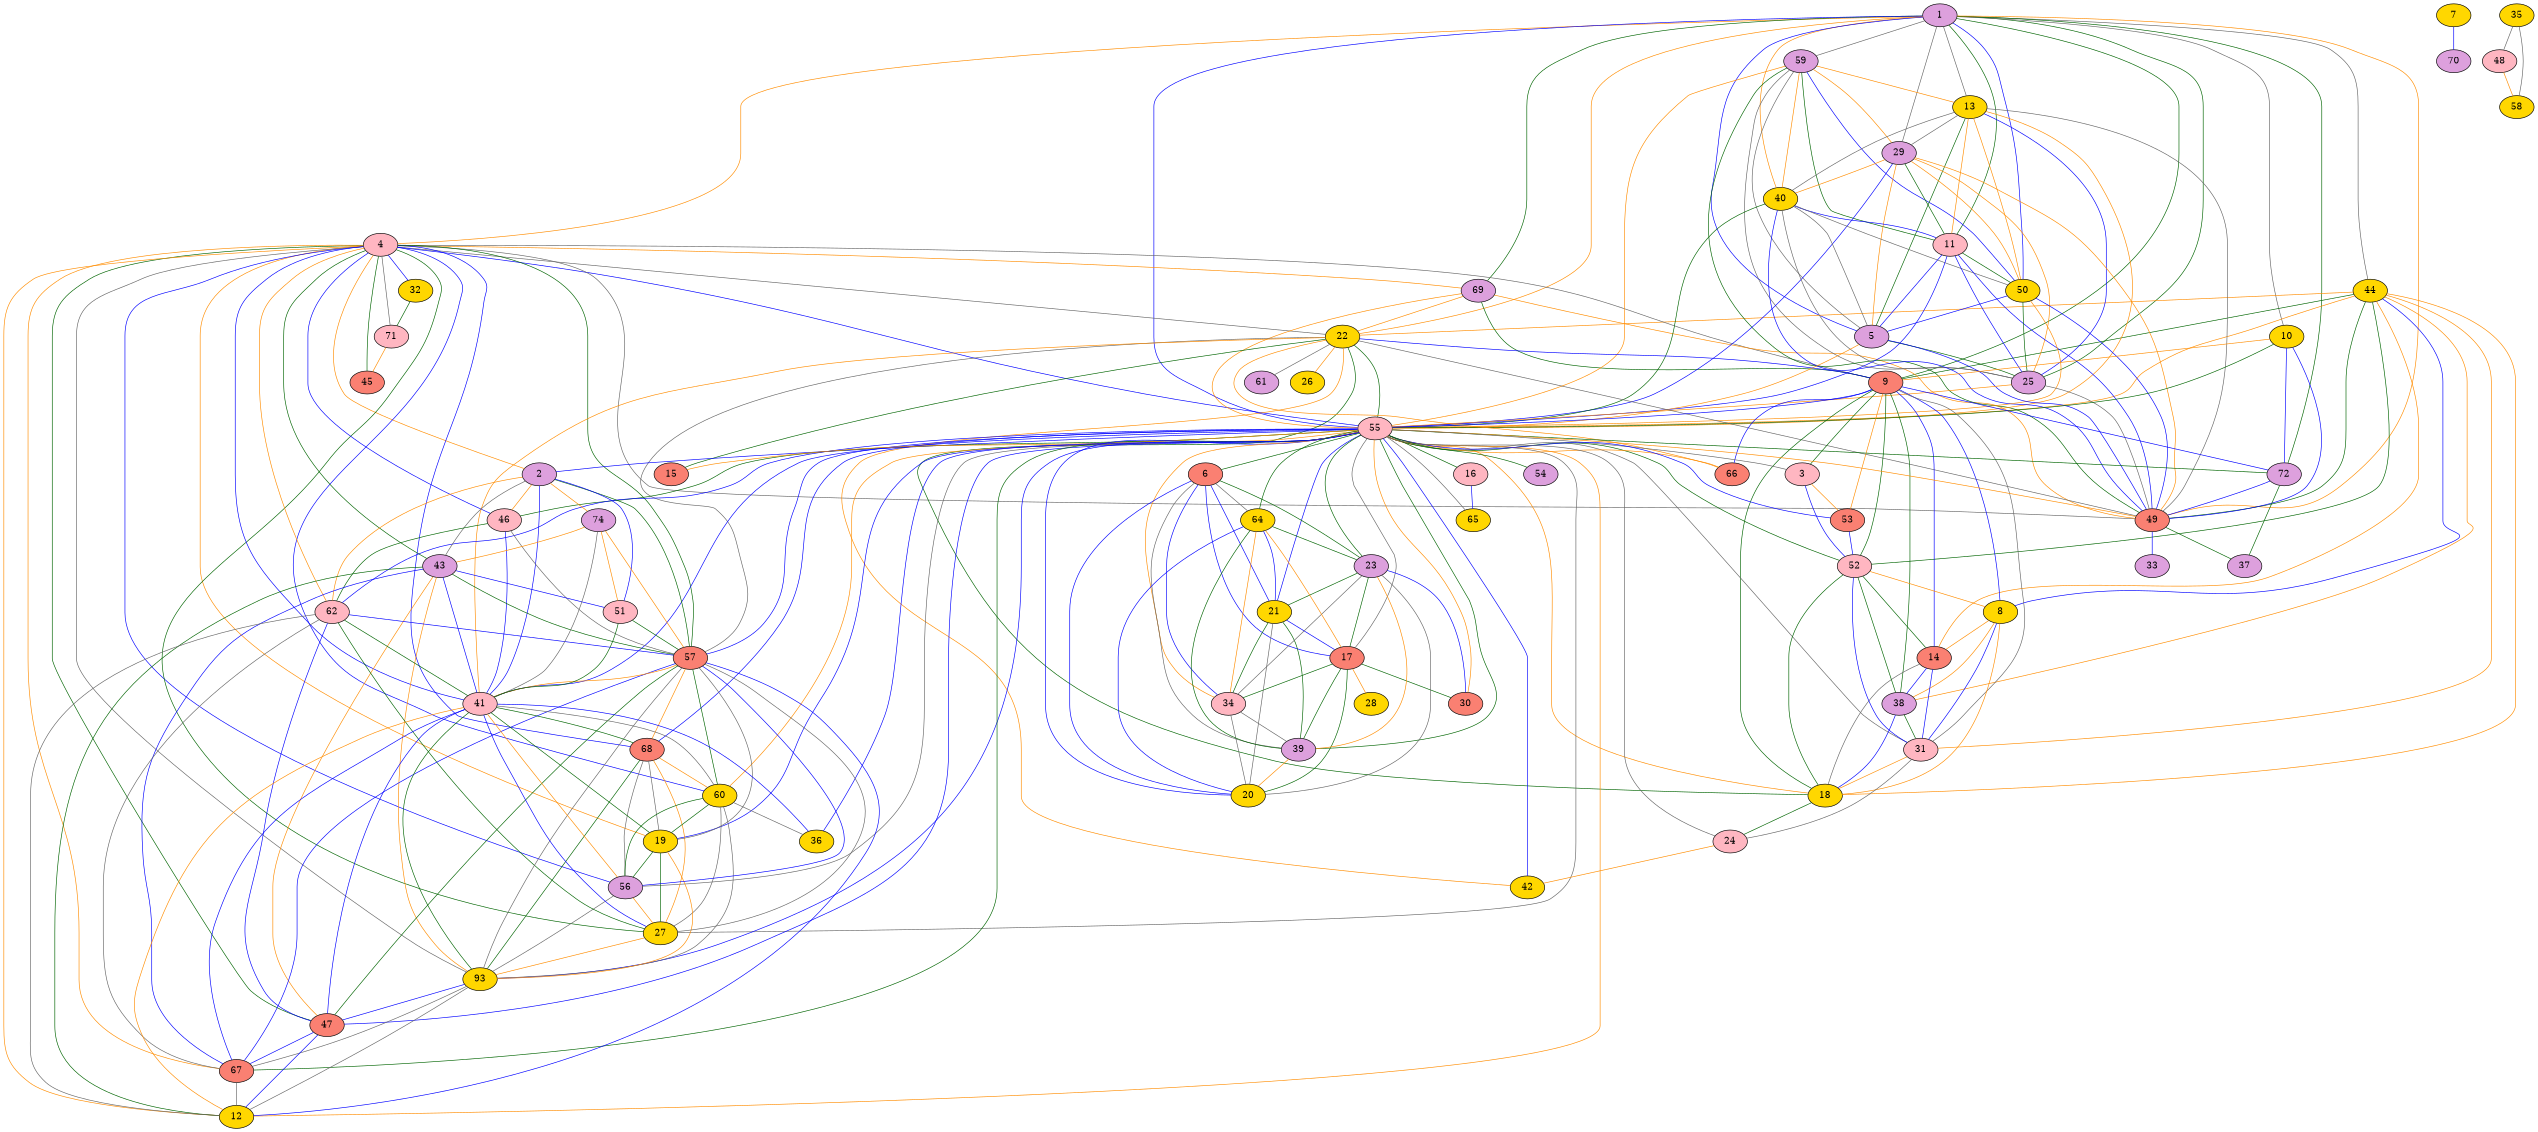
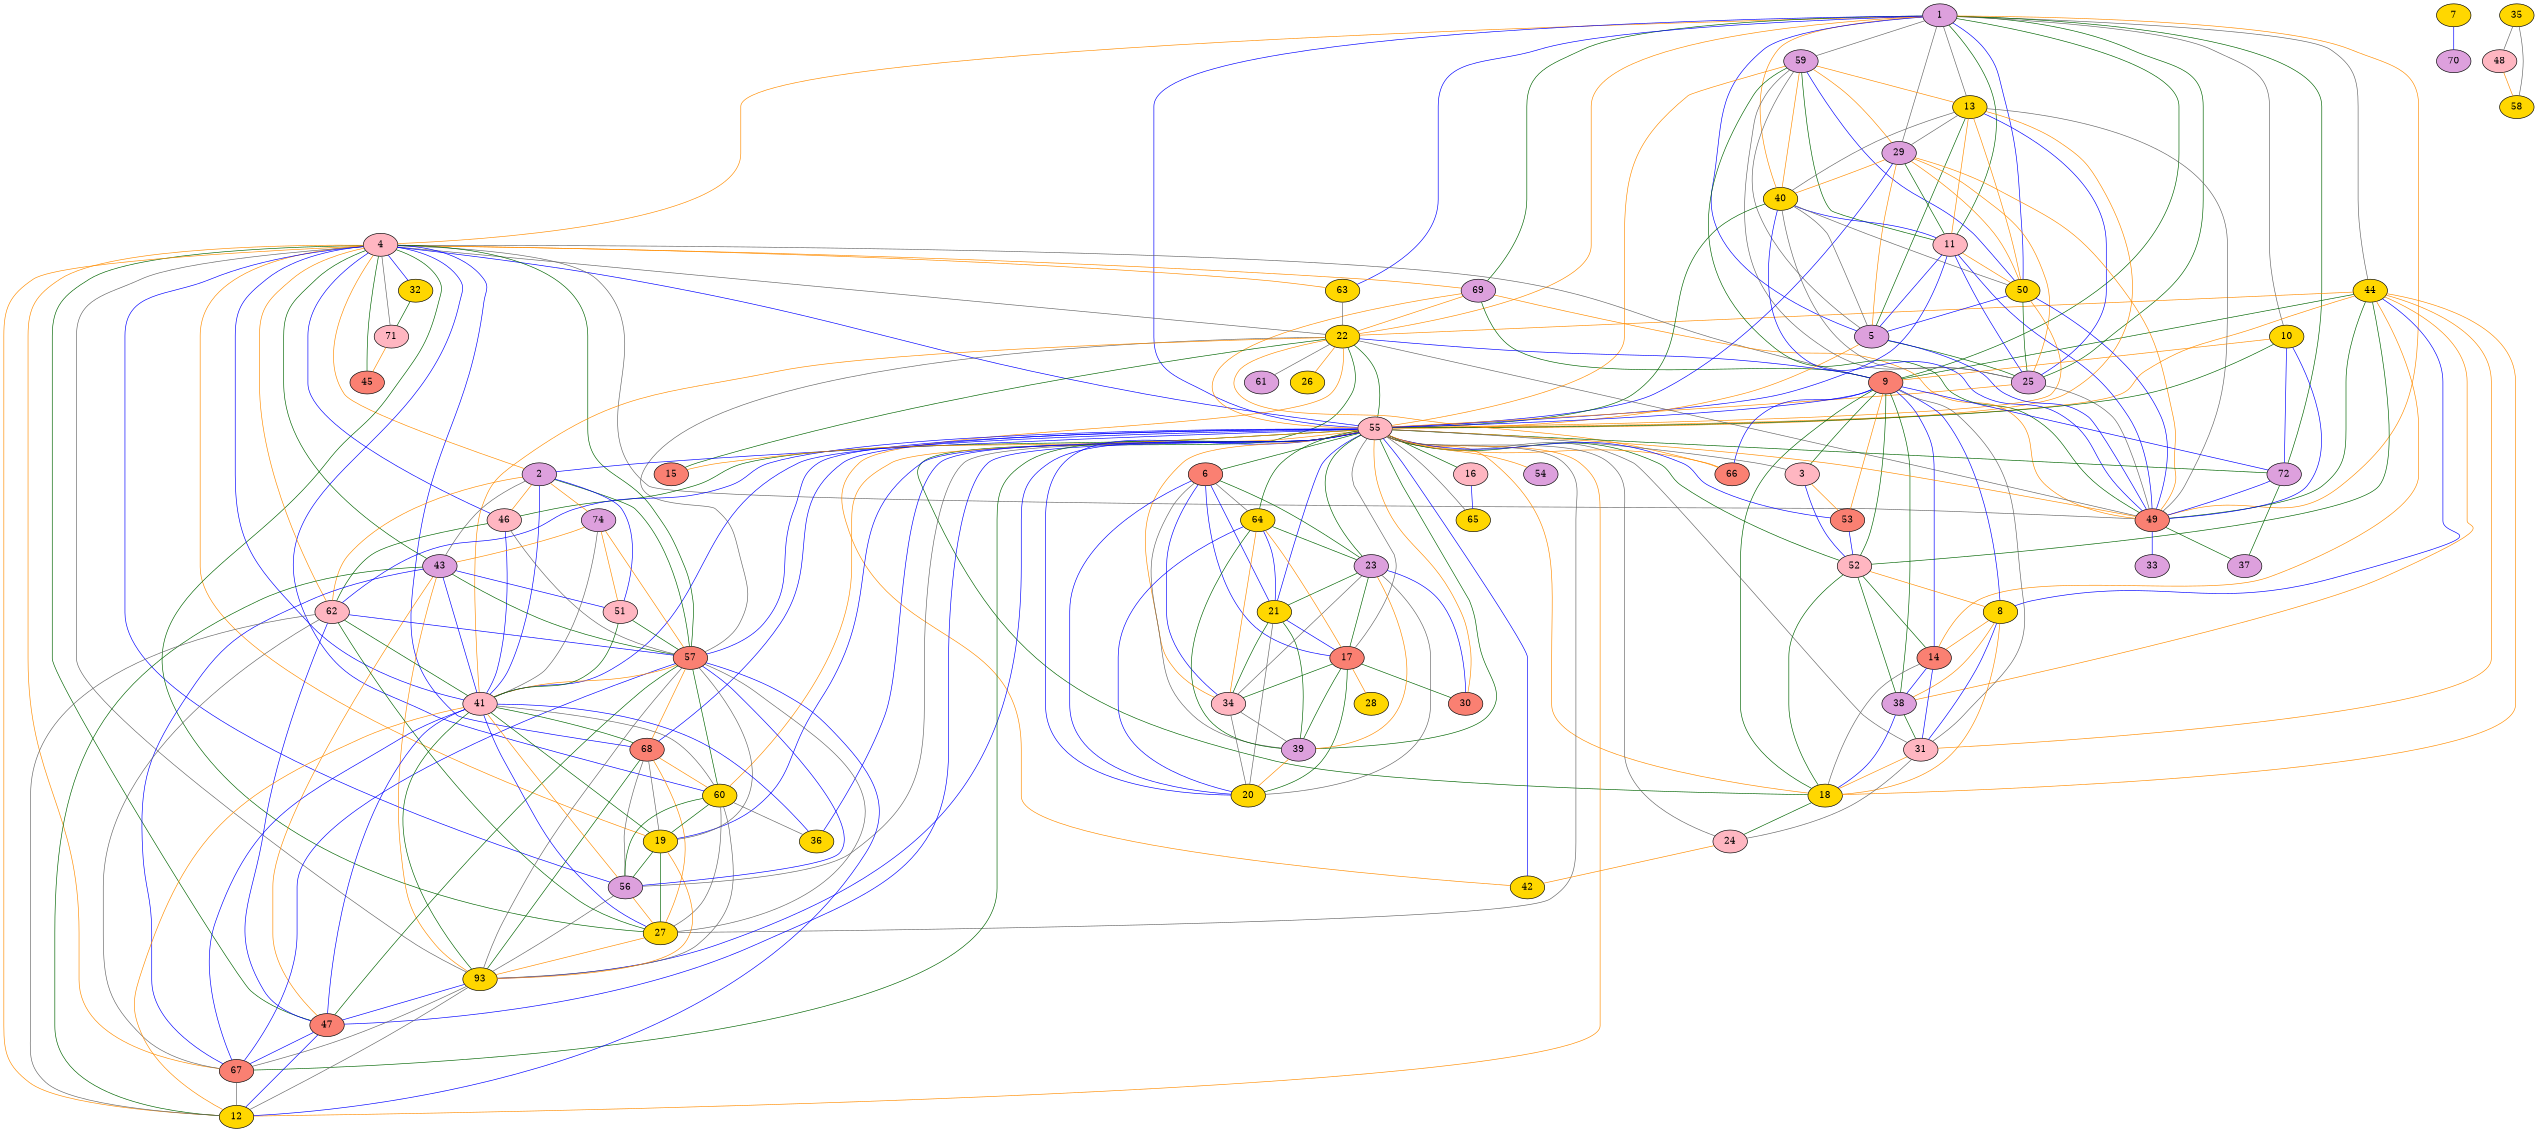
(1986, 268) -> (1986, 268)
none -> (1343, 291)
(1493, 457) -> (1493, 457)
(1859, 669) -> none
